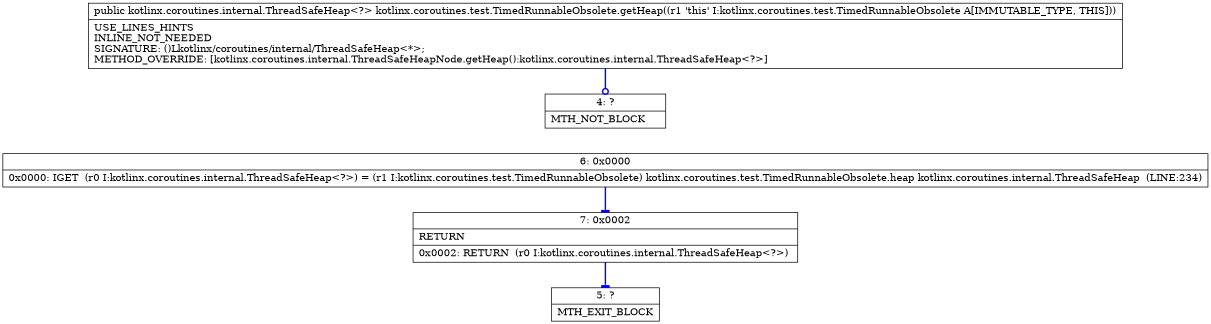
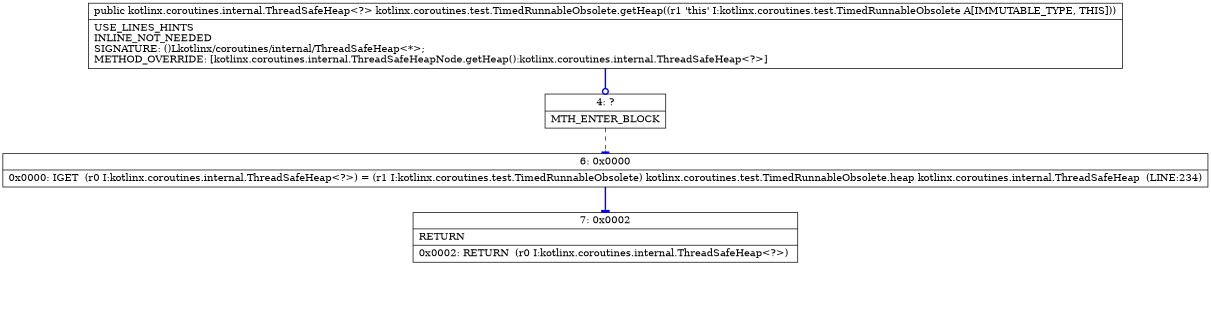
(598, 119) -> (605, 119)
none -> (605, 139)
(605, 304) -> none
